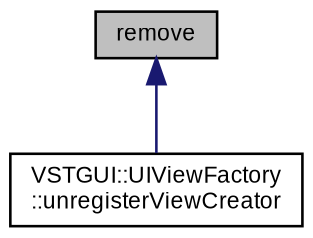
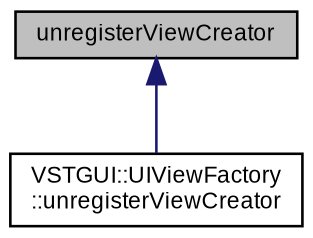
(156, 35) -> (156, 35)
